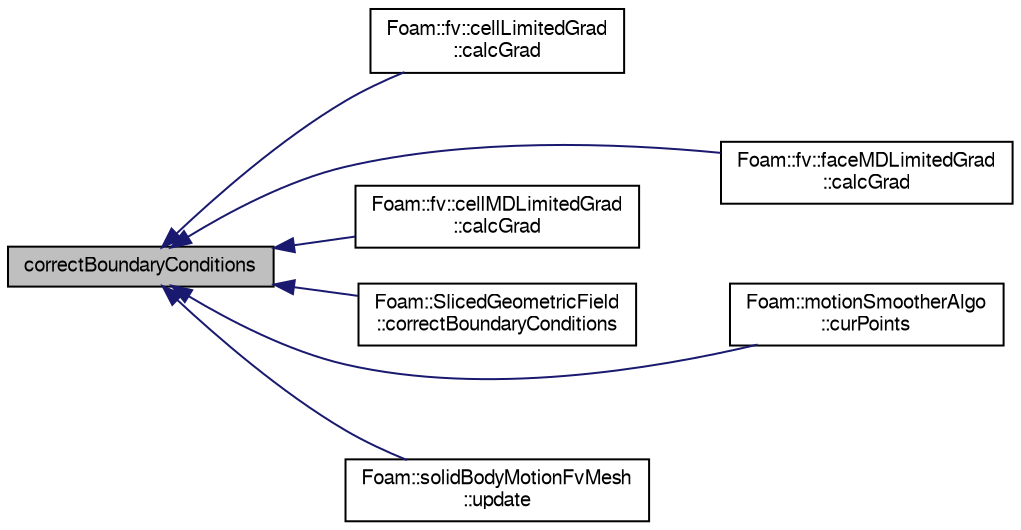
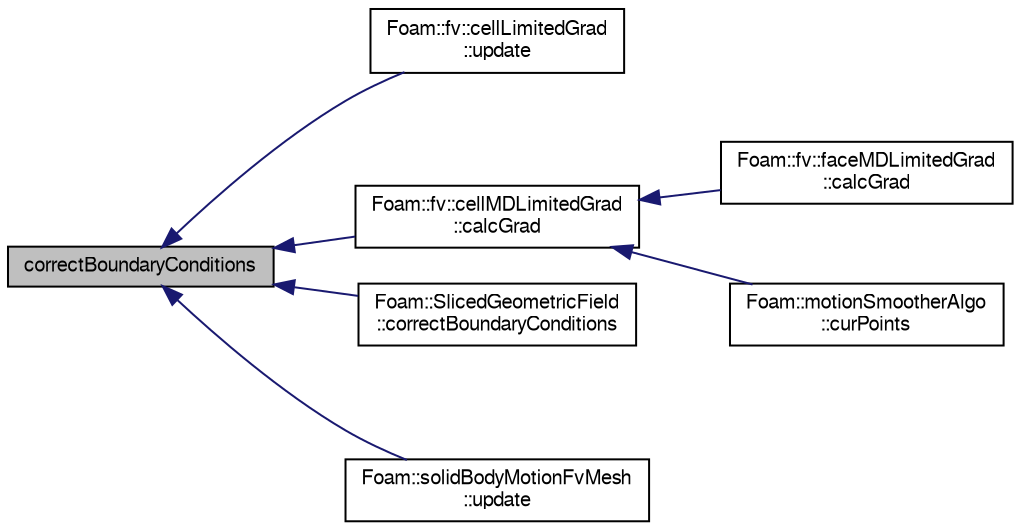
(497, 41) -> (497, 41)
(446, 151) -> (690, 194)
(467, 379) -> (692, 268)
